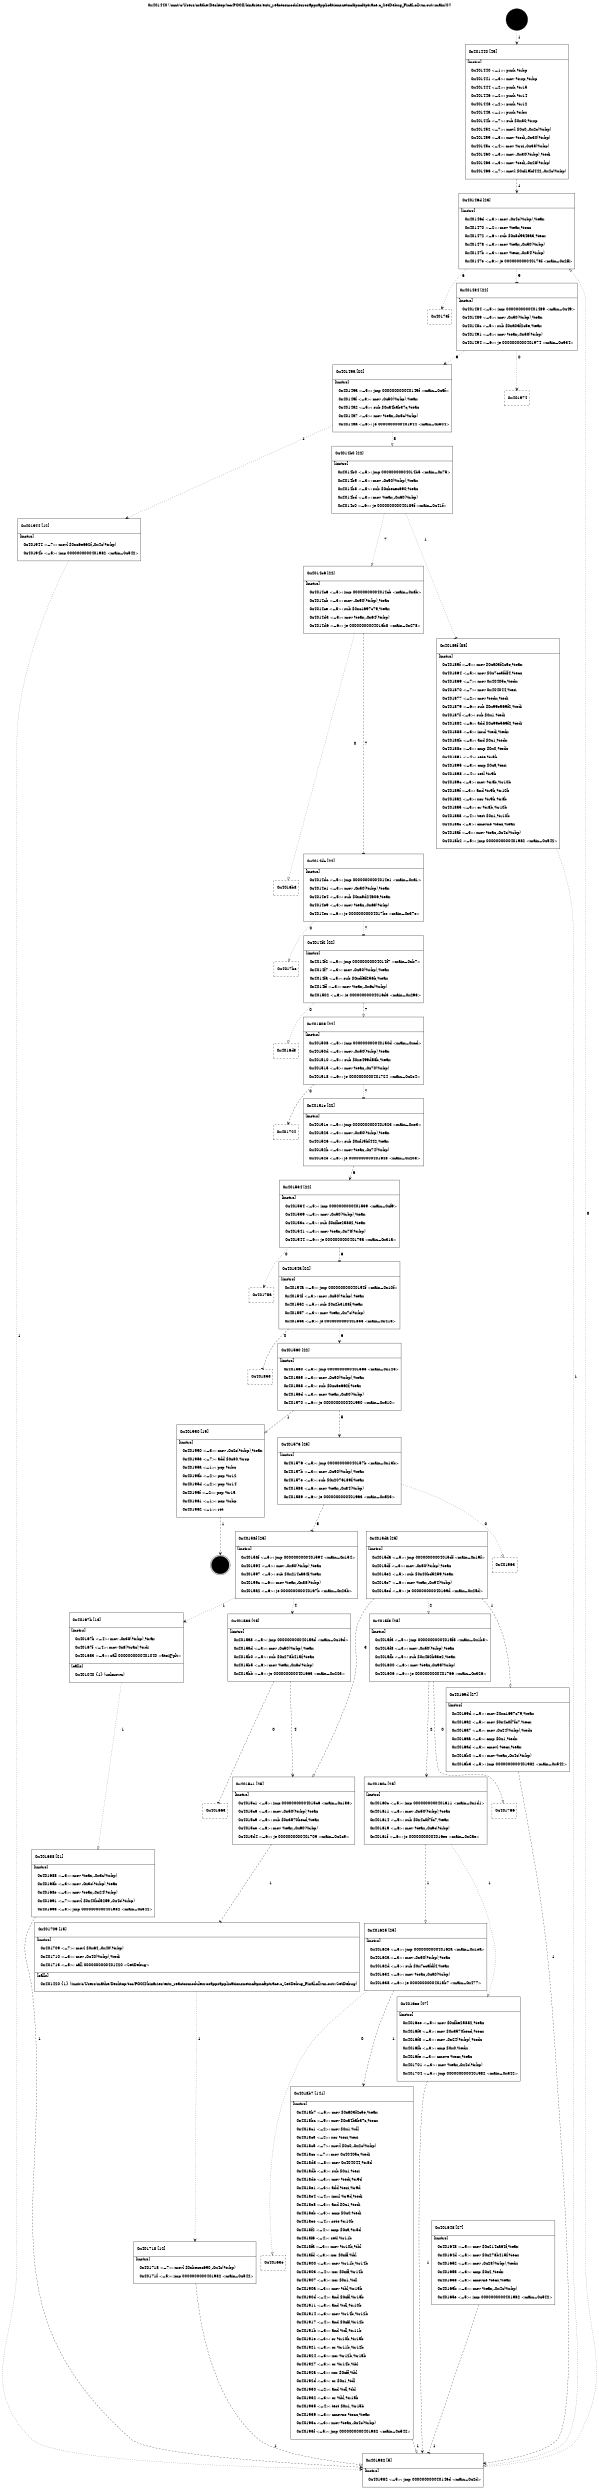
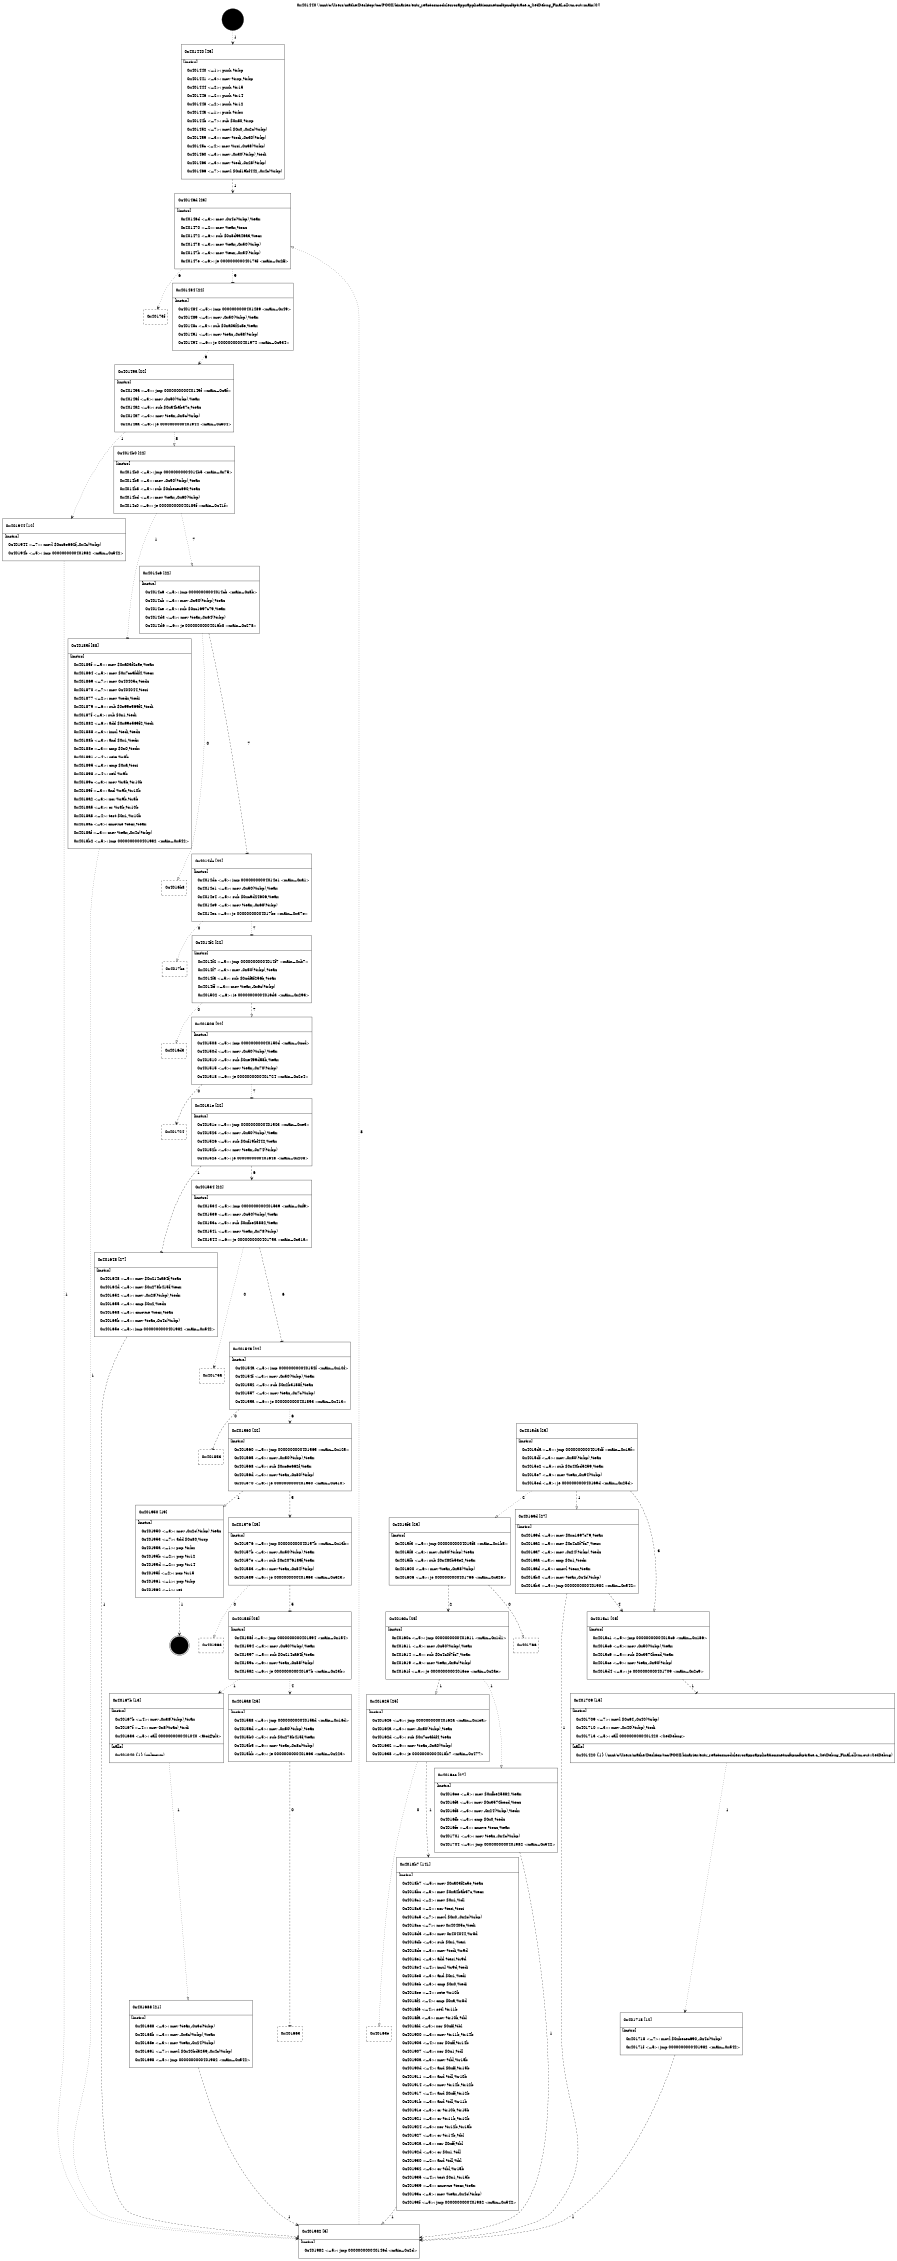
(517, 398) -> none
none -> (175, 1206)
(291, 1728) -> (615, 1602)
